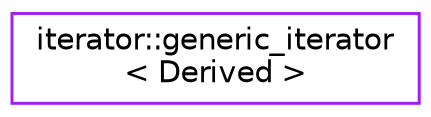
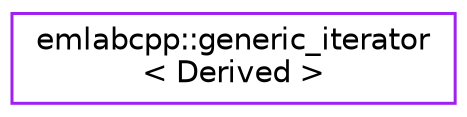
(216, 58) -> (234, 58)
